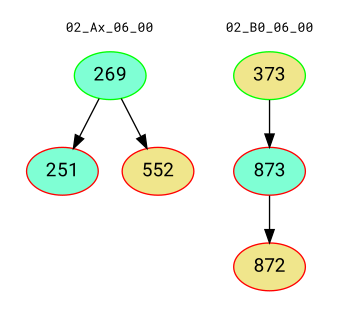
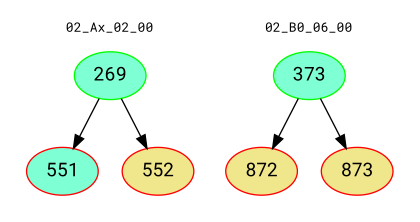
(110, 29) -> (110, 29)
(270, 76) -> (309, 76)
(62, 171) -> (62, 171)
(270, 171) -> (357, 171)
(270, 213) -> (289, 118)
